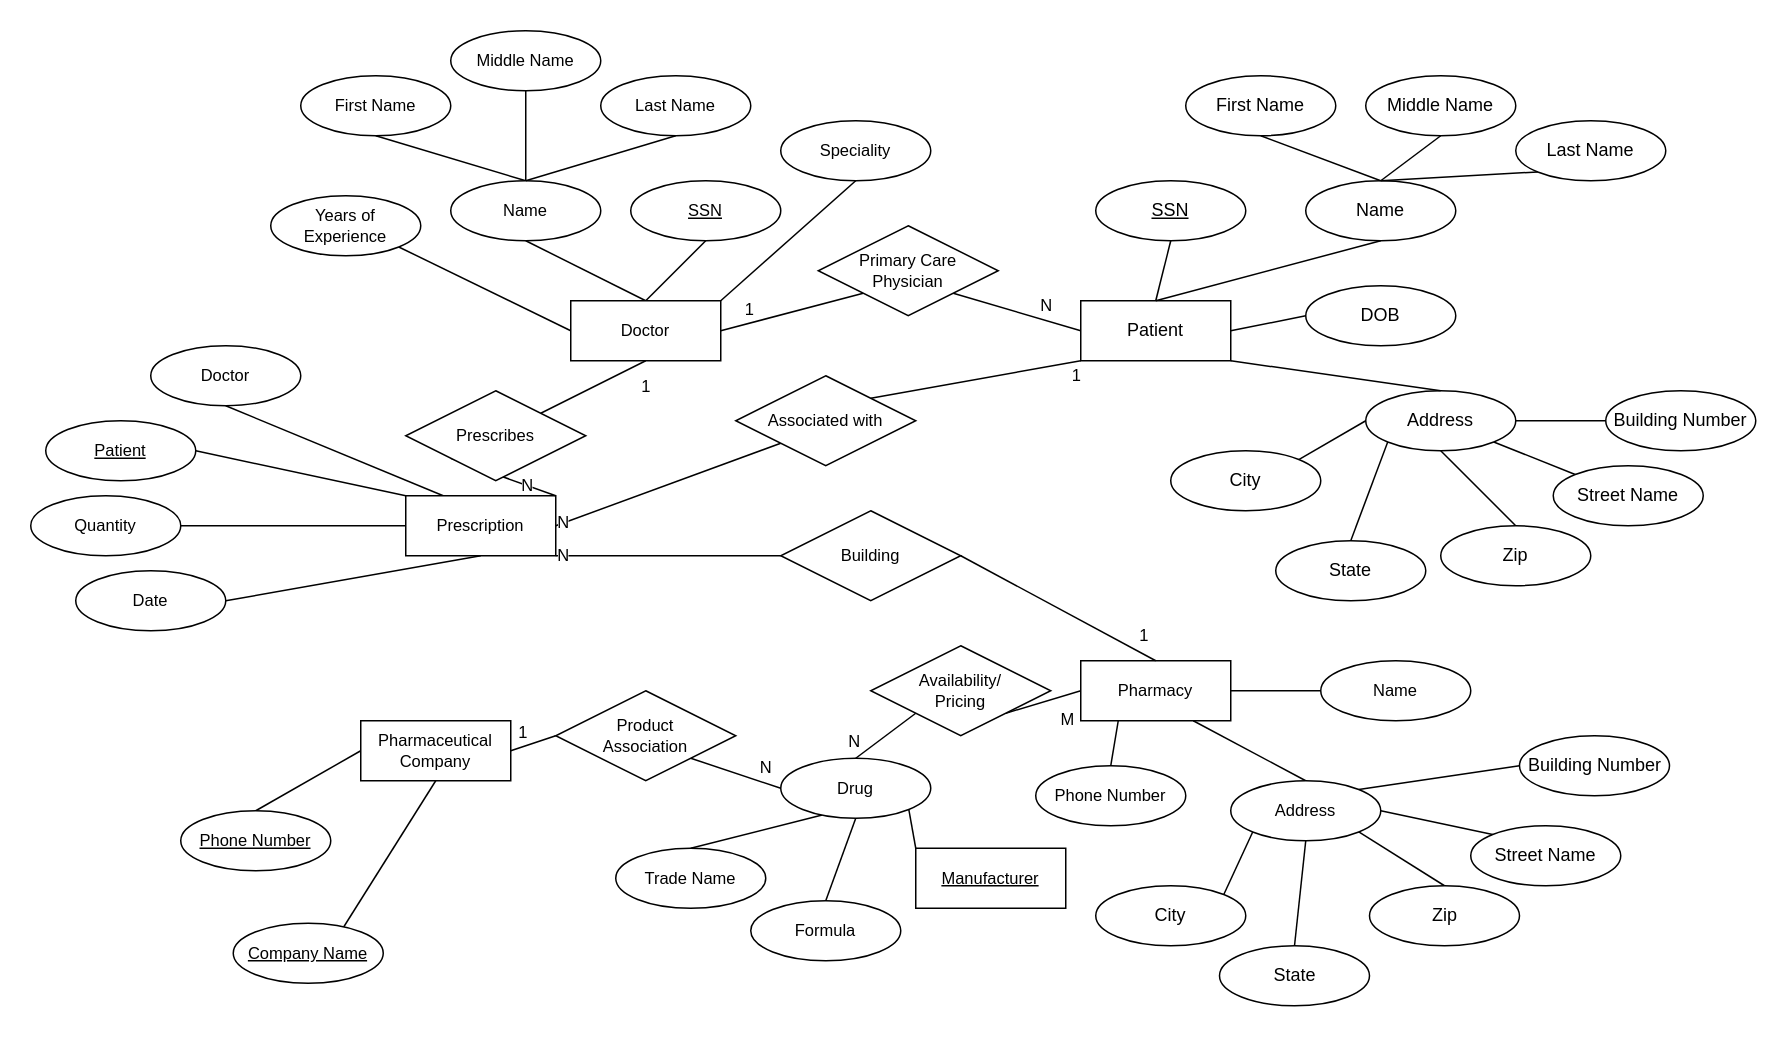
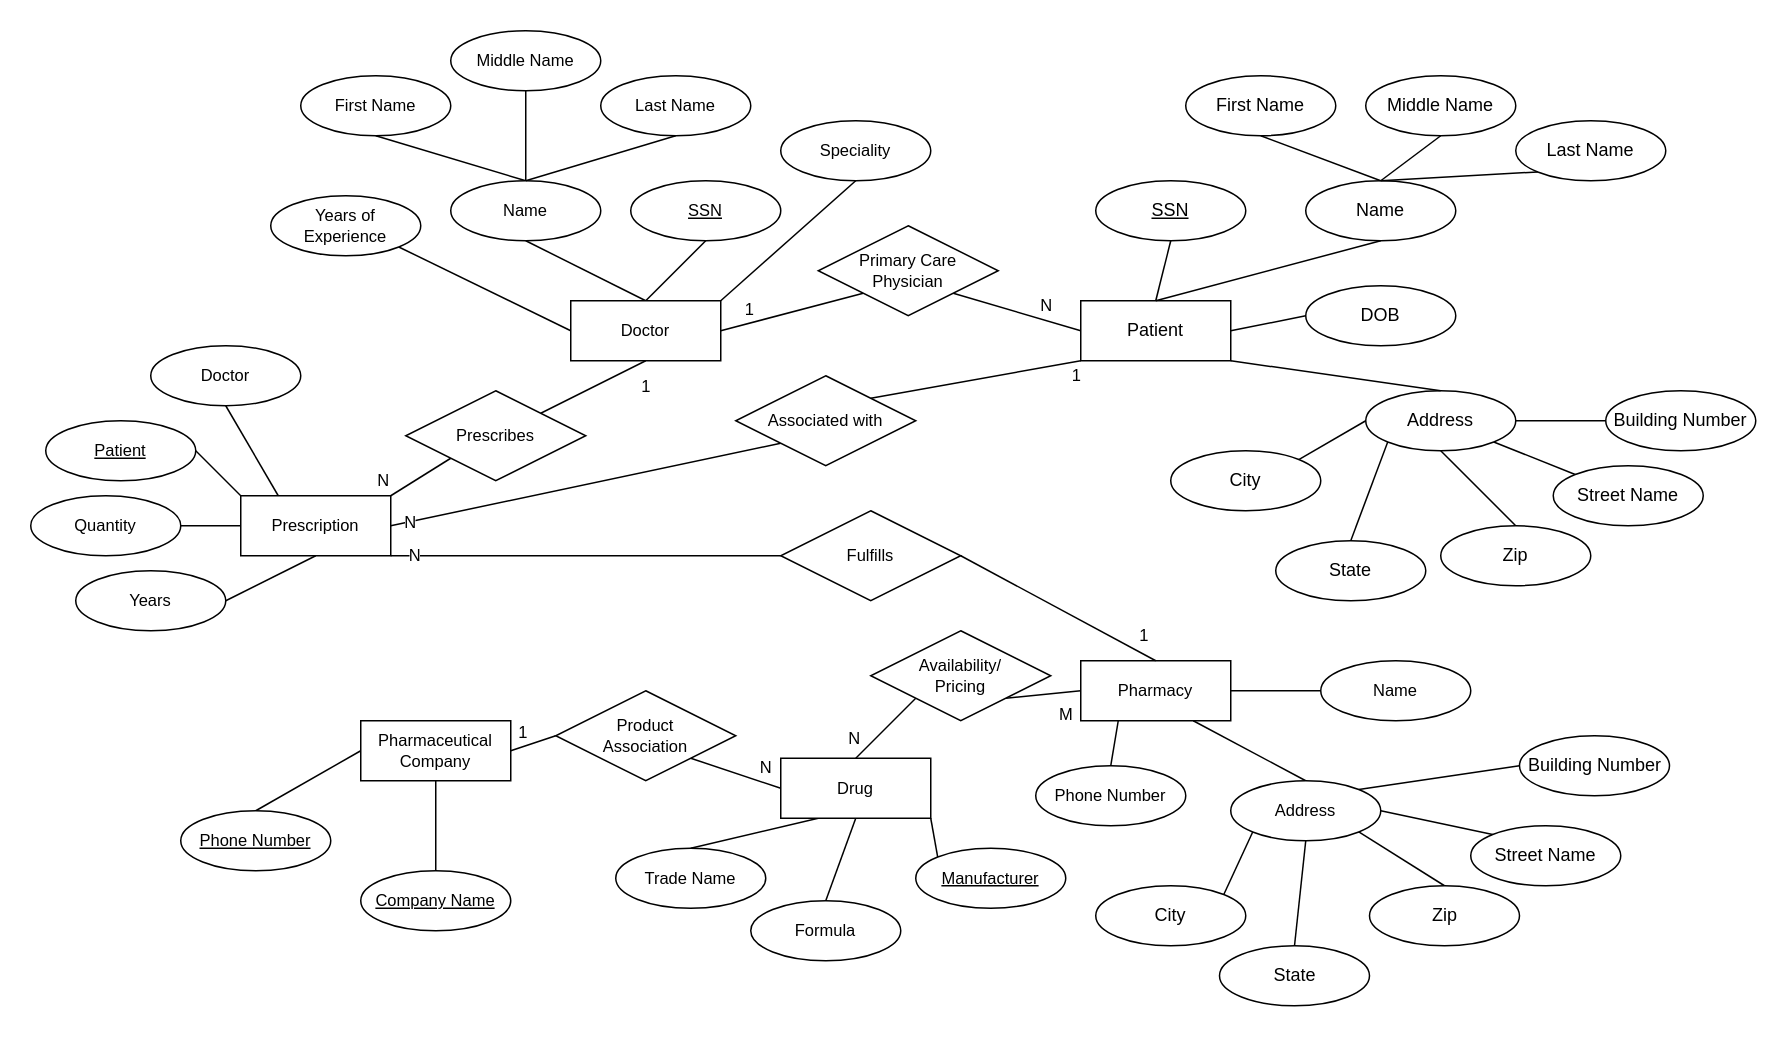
(481, 526) -> (316, 526)
(871, 556) -> (871, 556)
(151, 601) -> (151, 601)
(961, 691) -> (961, 676)
(856, 788) -> (856, 788)
(991, 878) -> (991, 878)
(308, 953) -> (436, 901)
